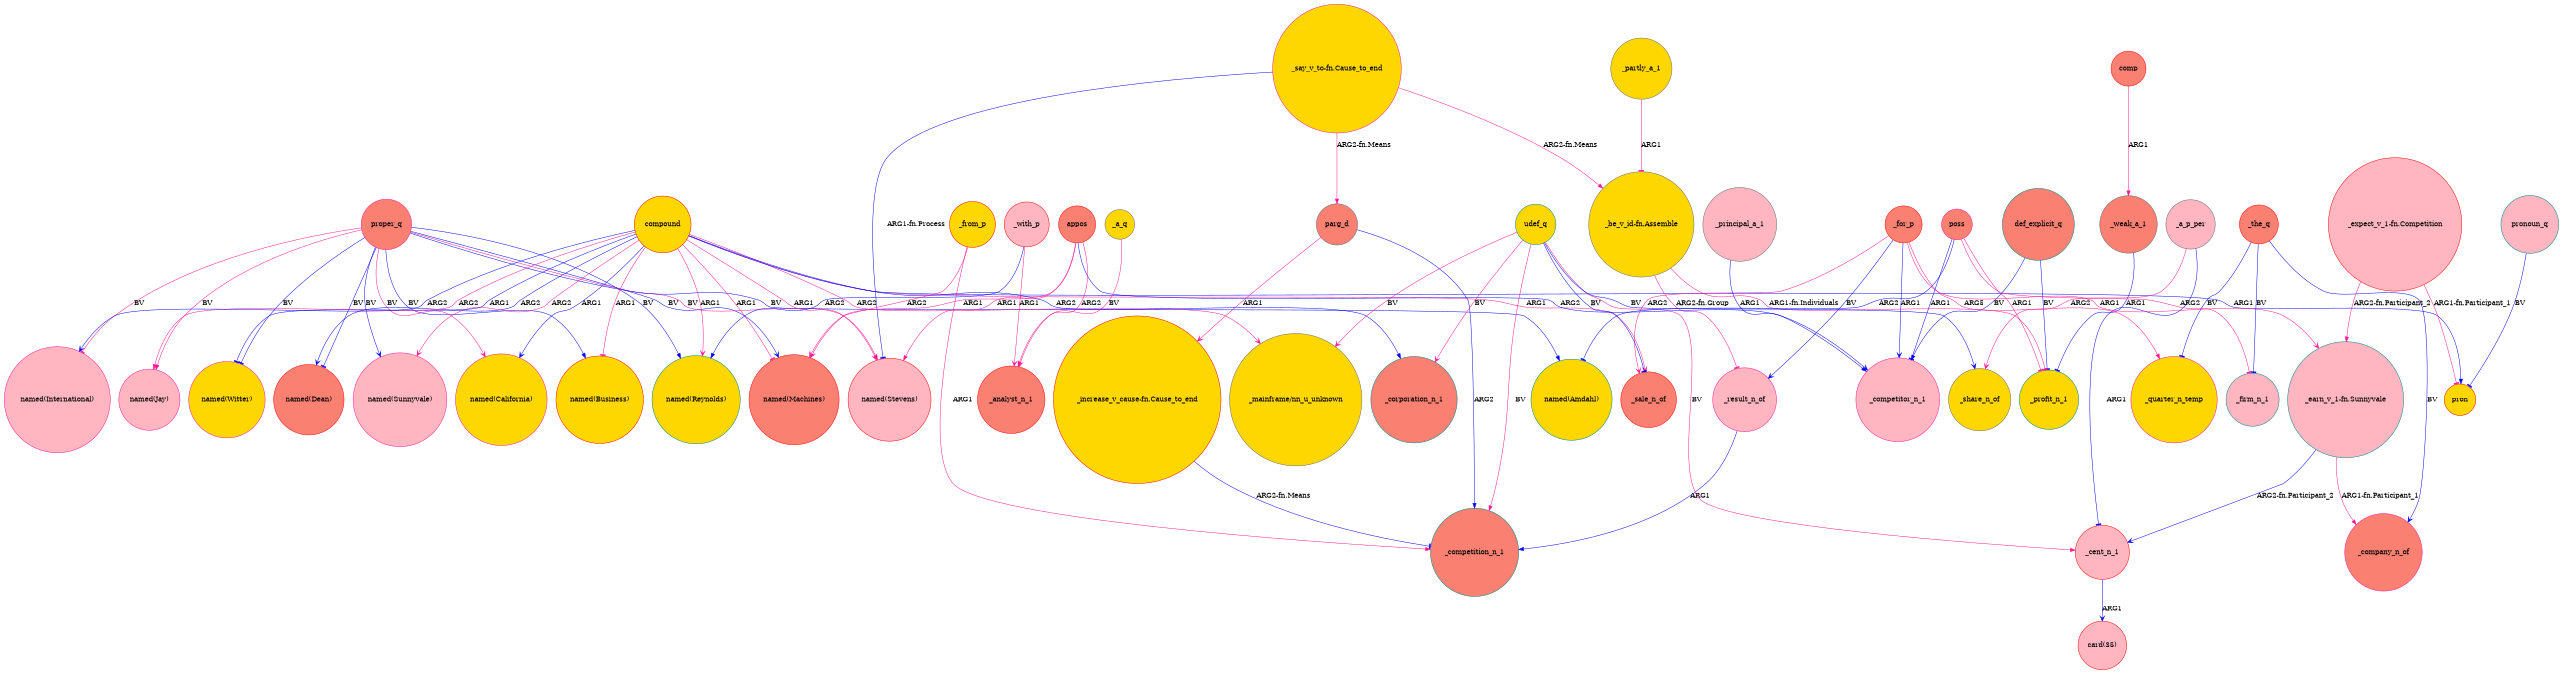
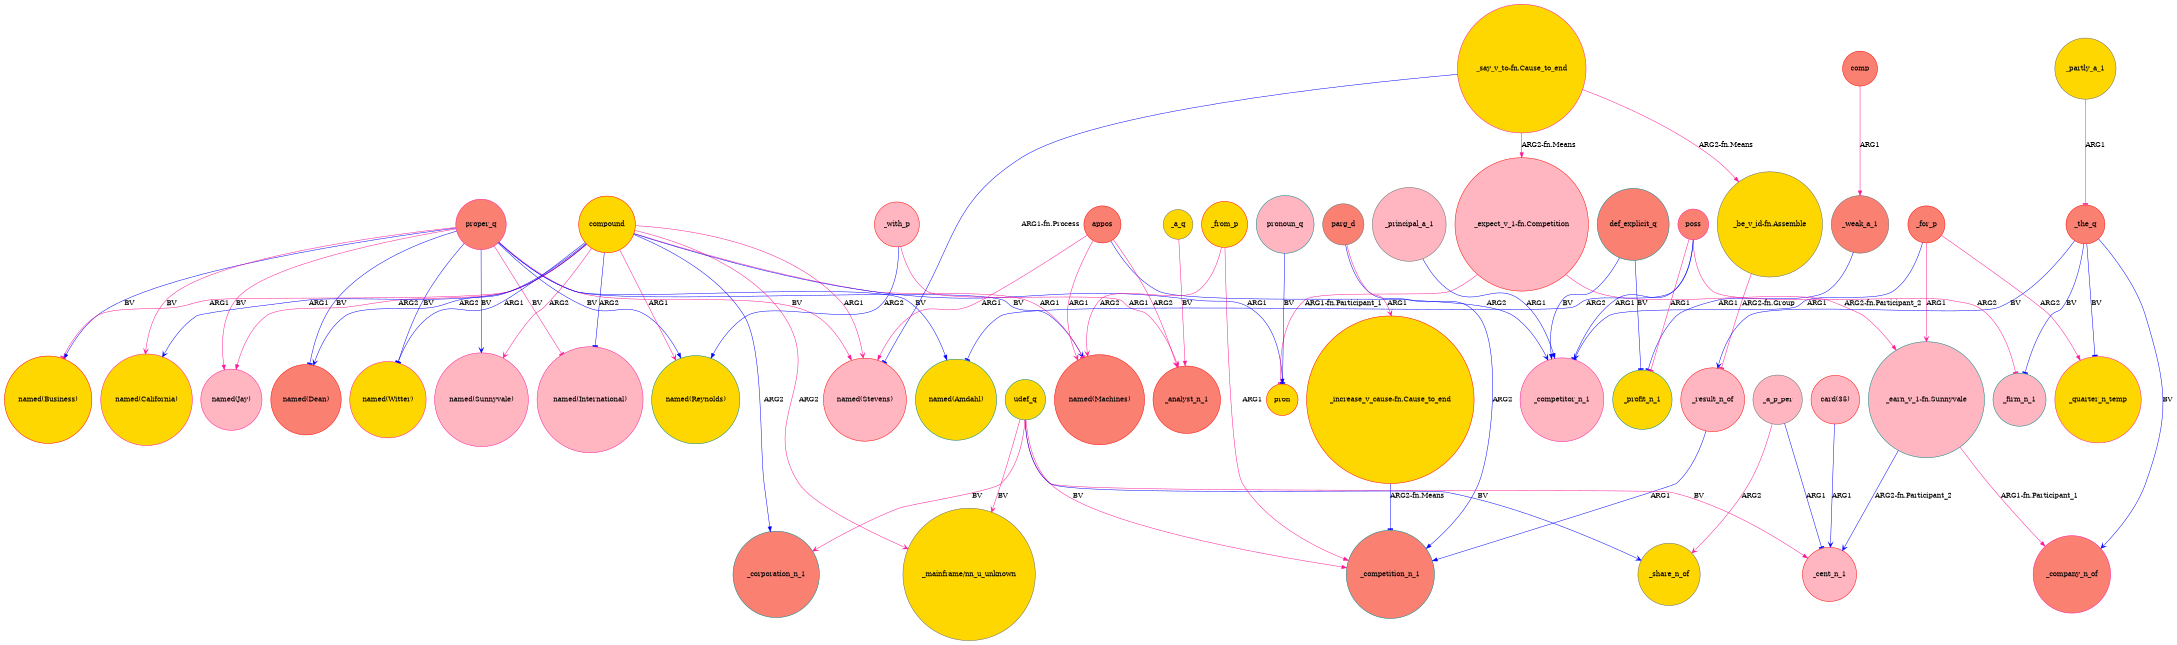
(1641, 134) -> (2085, 151)
(1337, 166) -> (1522, 143)
(429, 299) -> (600, 301)
(1974, 304) -> (2050, 304)
(1920, 309) -> none
(1834, 315) -> (1896, 310)
(1649, 400) -> none
(1745, 400) -> (1713, 400)
(2102, 598) -> (1833, 483)
